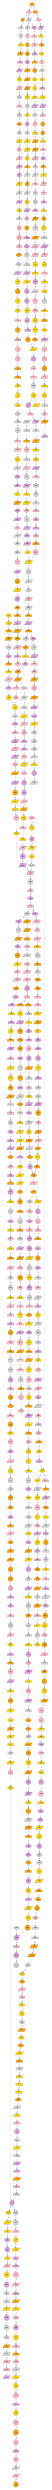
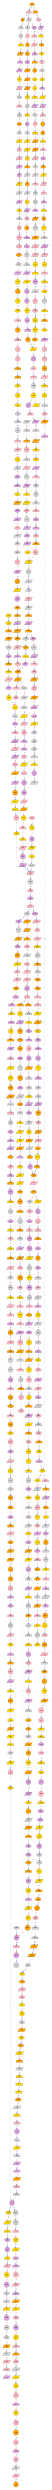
(29, 1324) -> (29, 1324)
